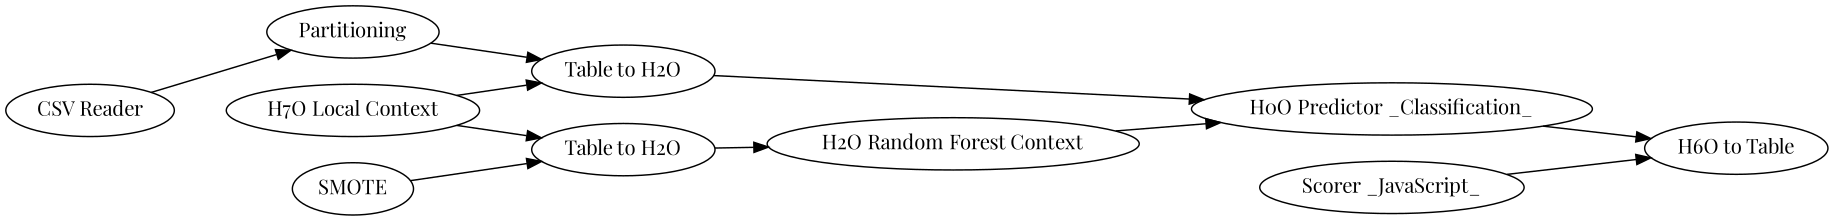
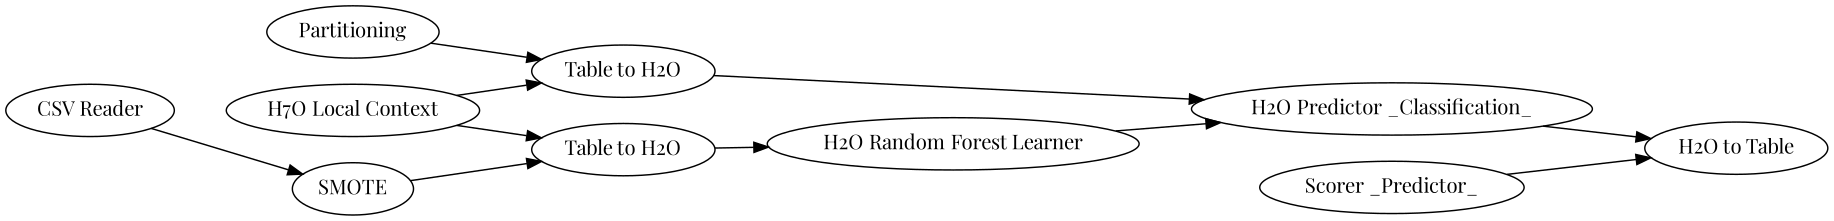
(214, 74) -> (220, 149)
(1392, 109) -> (1392, 109)
(953, 144) -> (953, 144)
(1736, 148) -> (1736, 148)
(1392, 187) -> (1392, 187)
